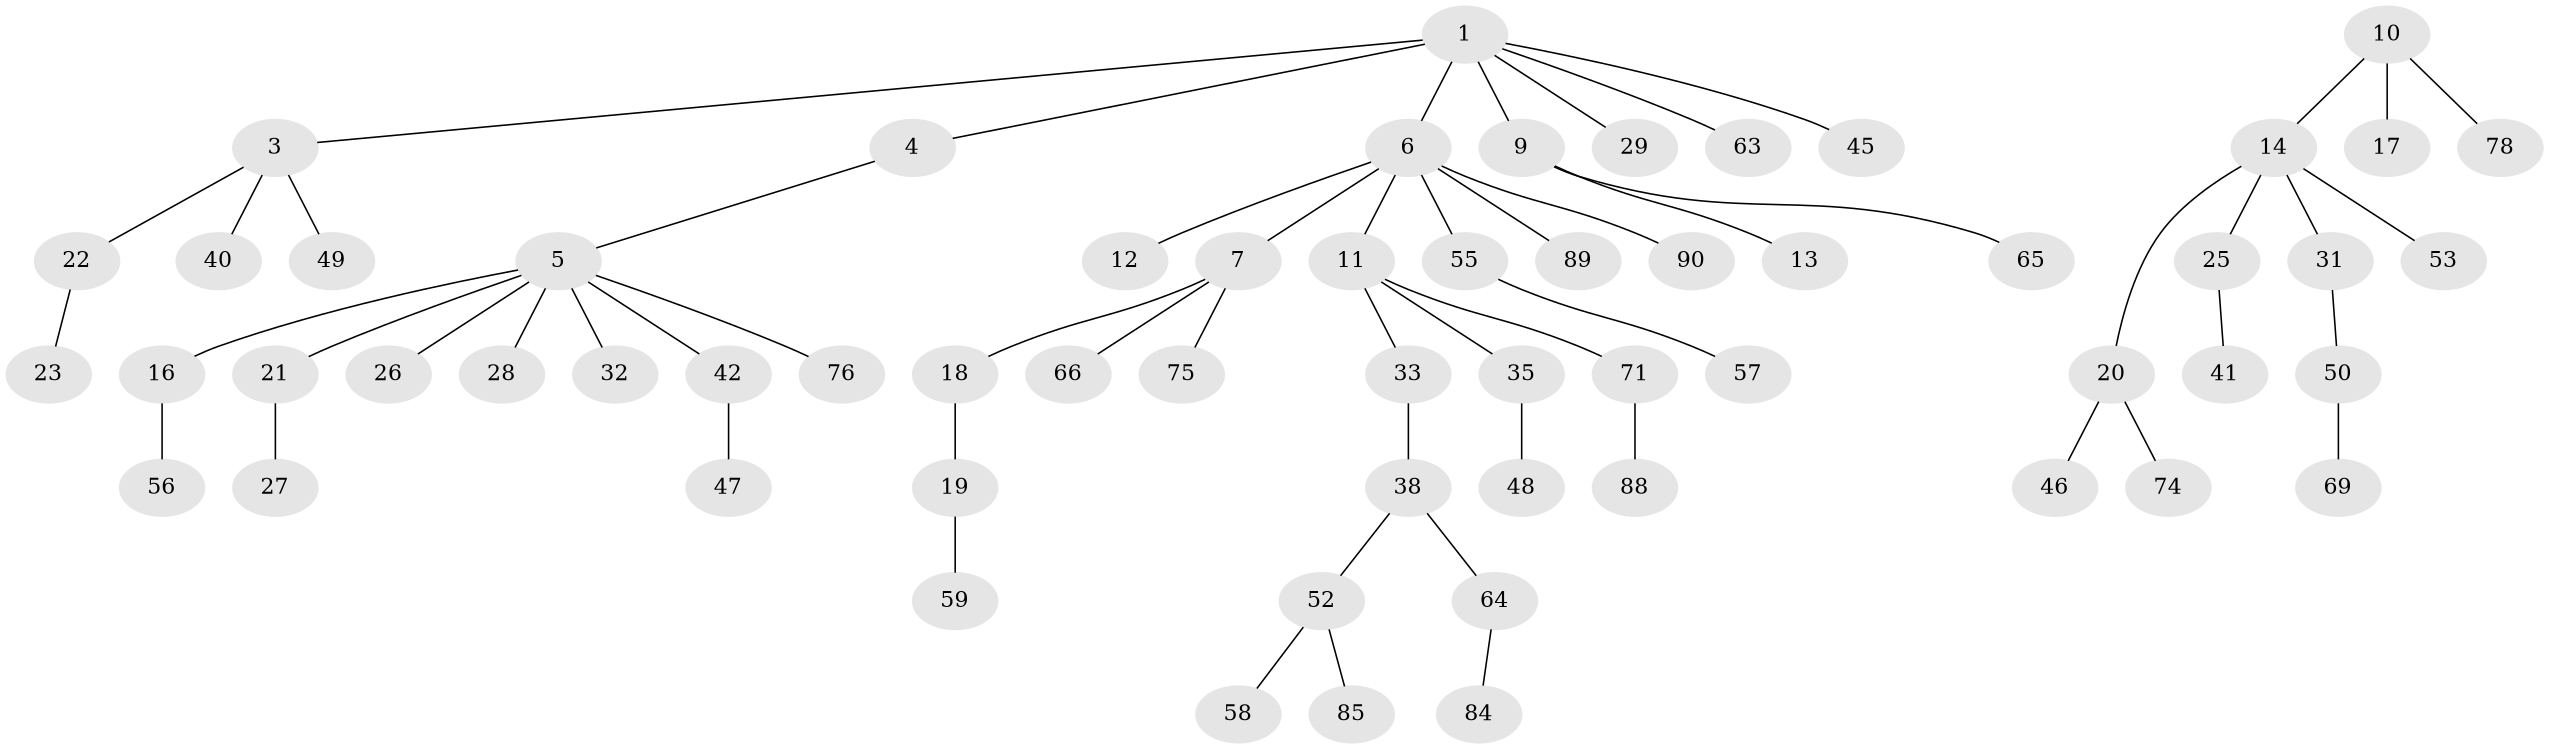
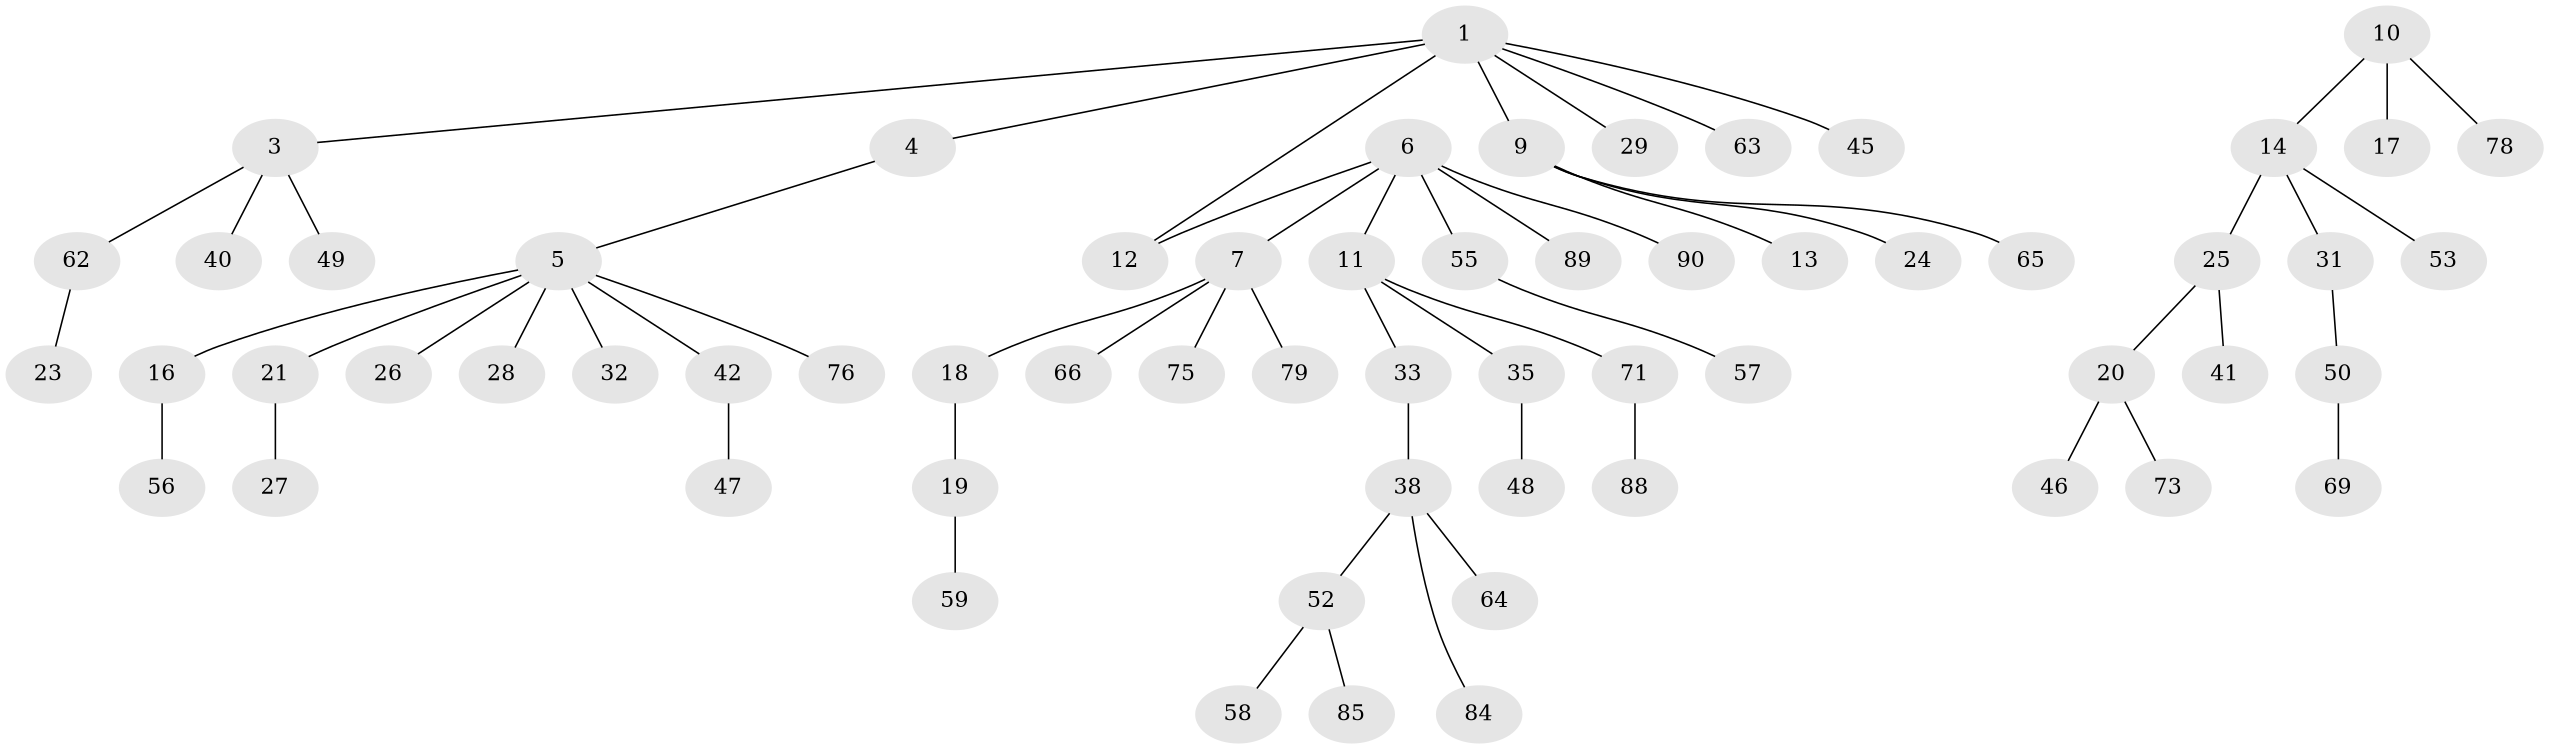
(1437, 91) -> (1295, 148)
(2156, 240) -> (2165, 318)
(77, 261) -> (77, 261)
none -> (1918, 261)
none -> (1295, 375)
(2168, 488) -> (2168, 488)
(1487, 658) -> (1431, 604)
